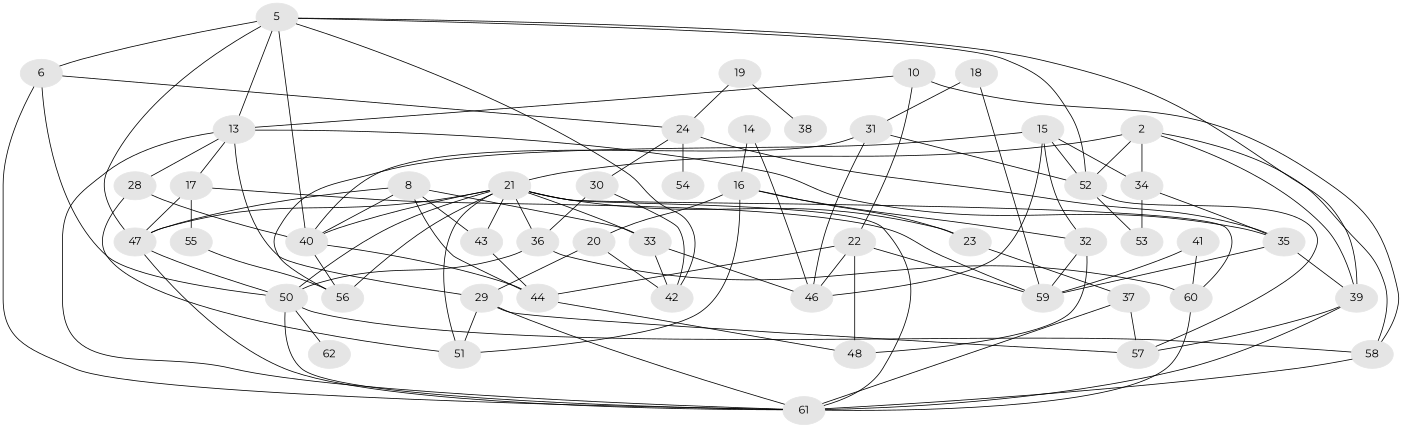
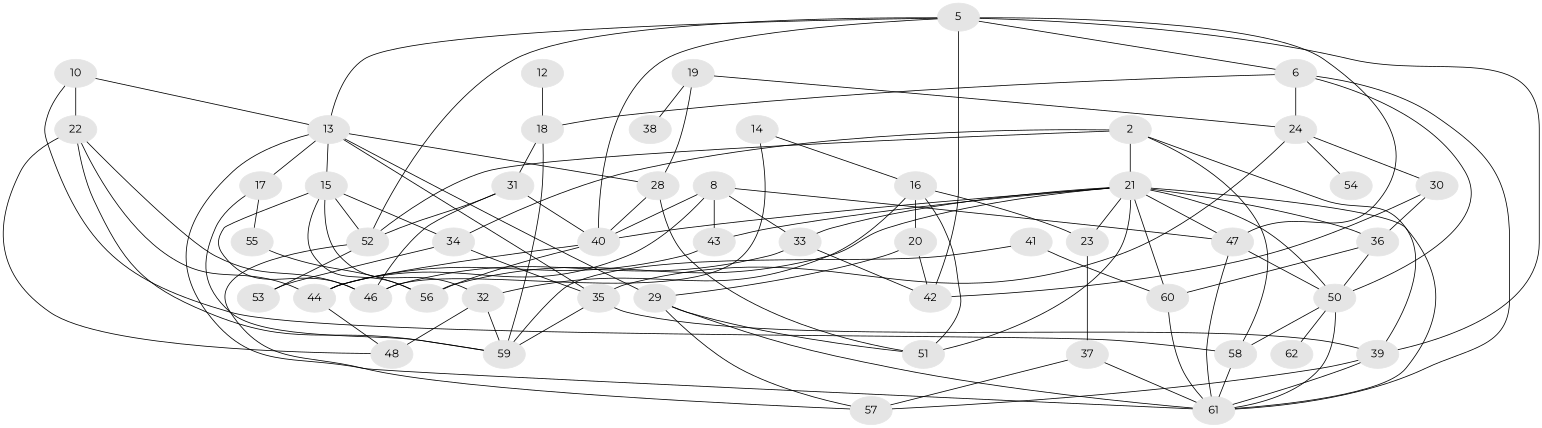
none -> (543, 73)
none -> (936, 89)
none -> (682, 131)
none -> (327, 158)
(163, 214) -> none
